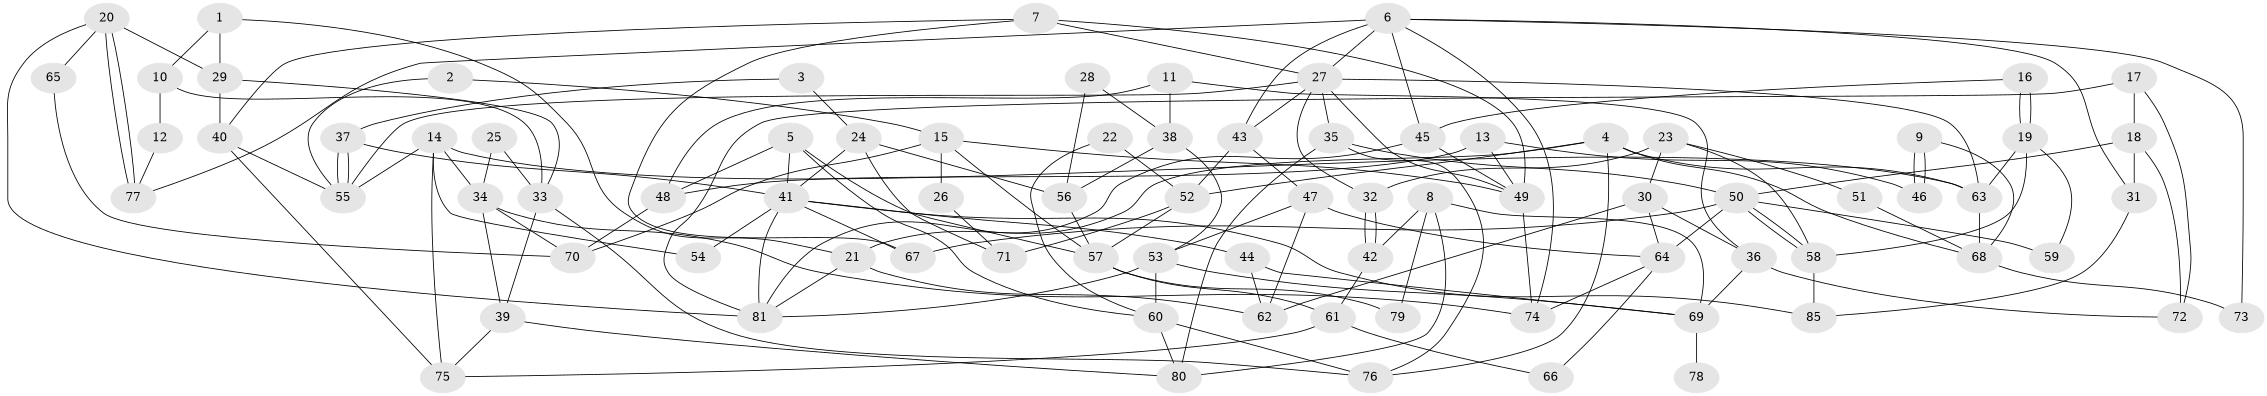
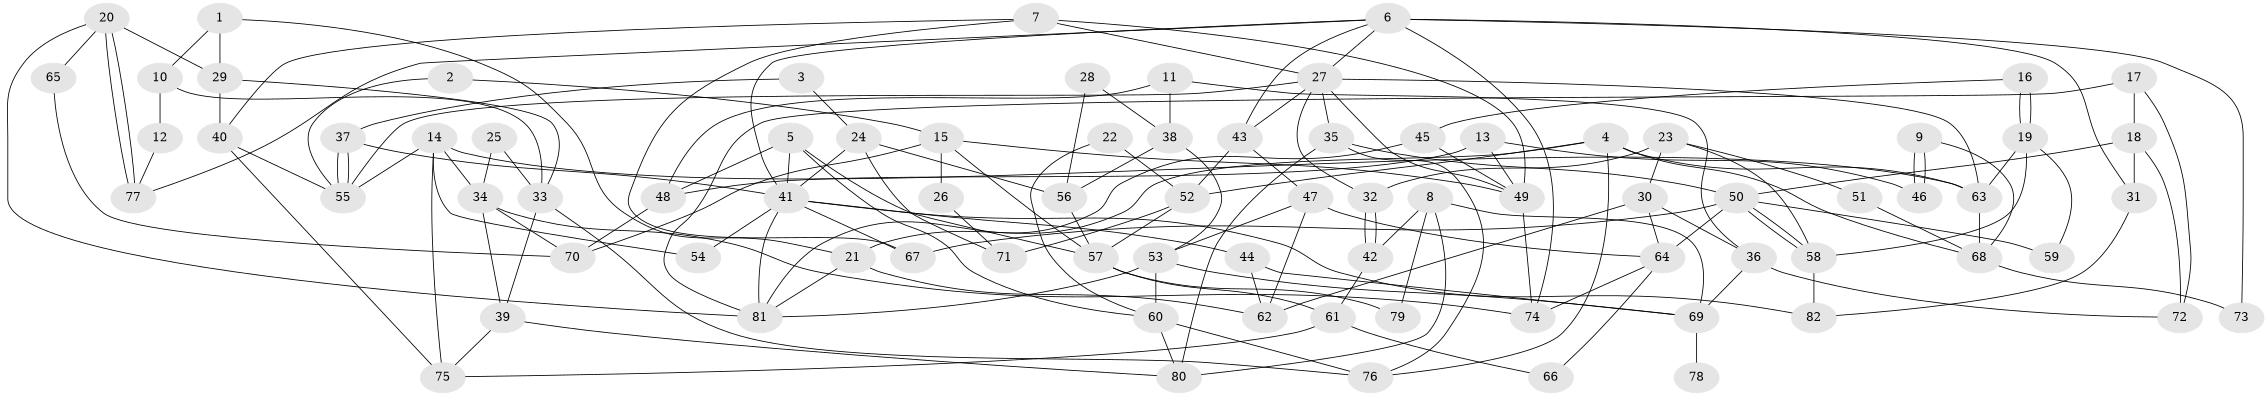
(1408, 87) -> (874, 47)
(1814, 318) -> (1814, 318)
